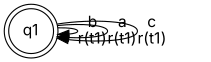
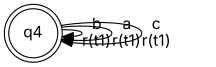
(31, 31) -> (33, 33)
